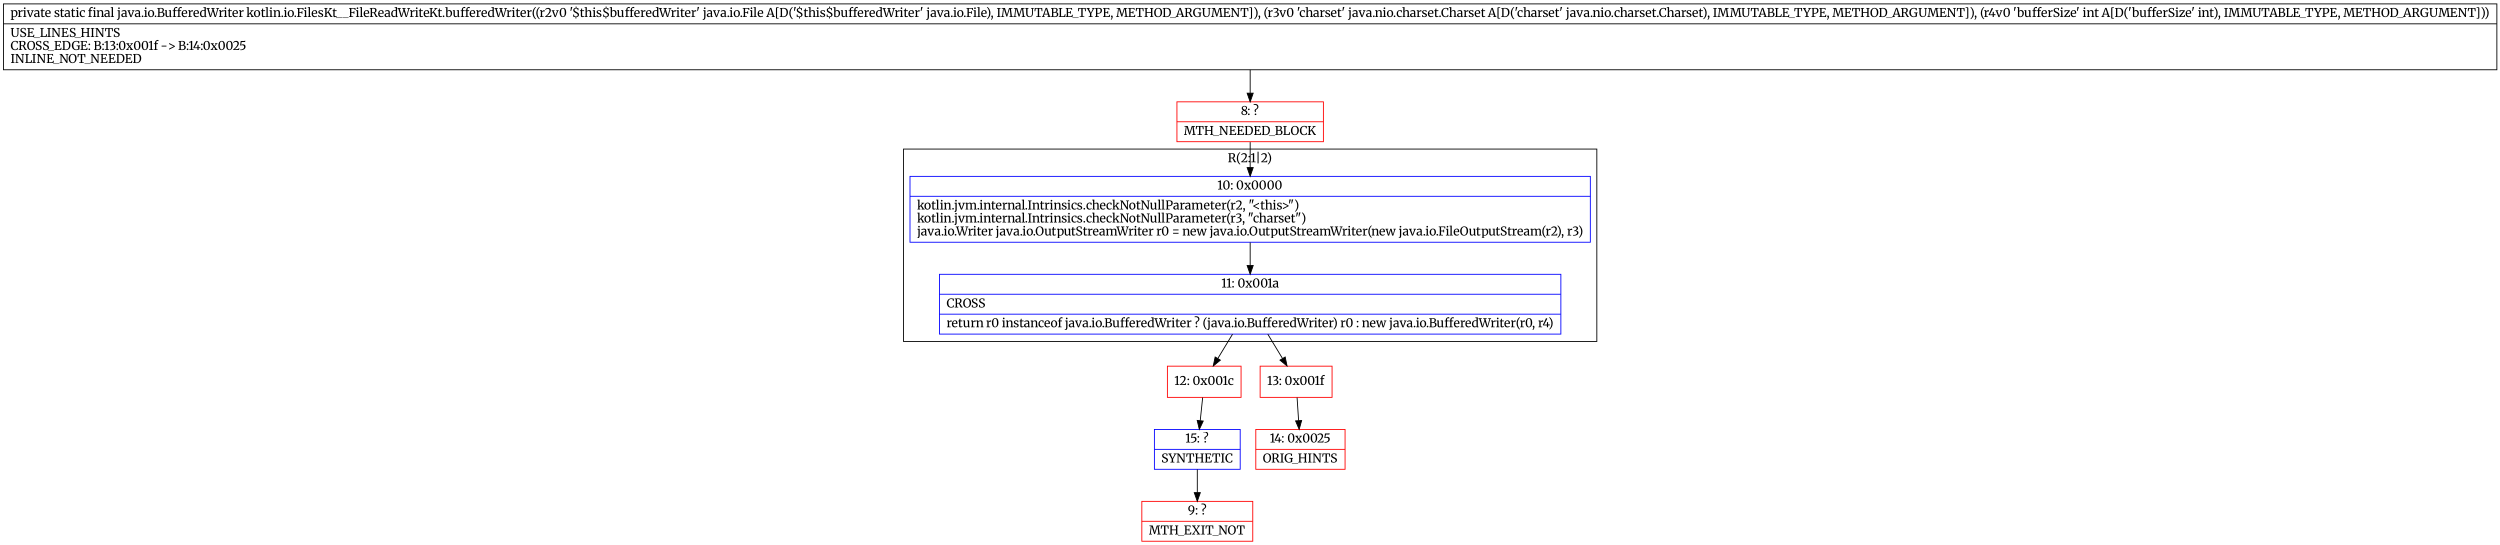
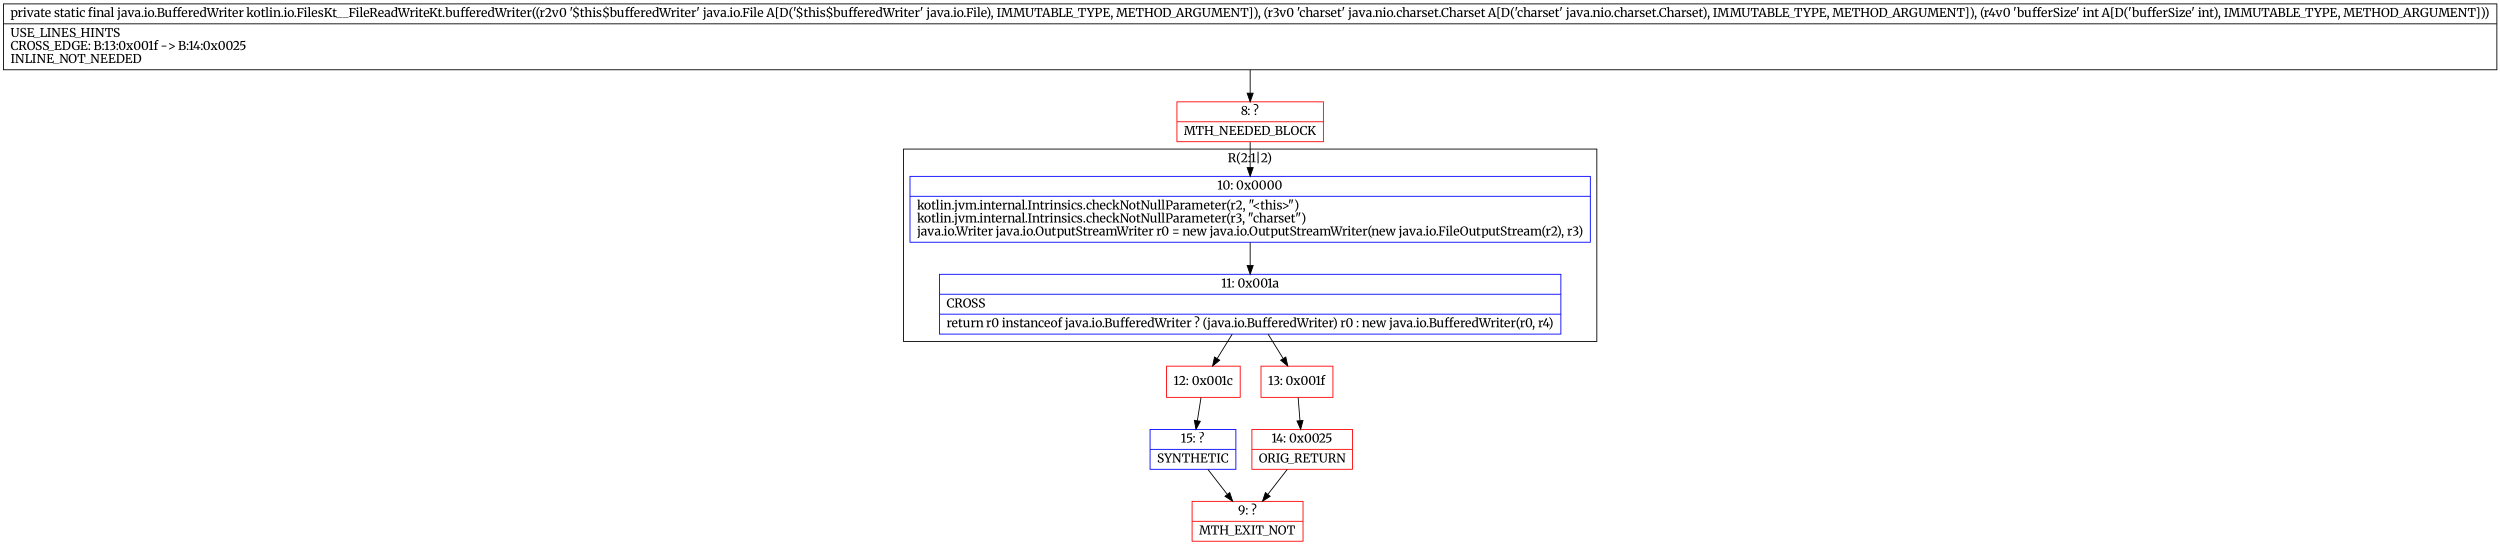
(1300, 459) -> (1302, 459)
none -> (1278, 482)
